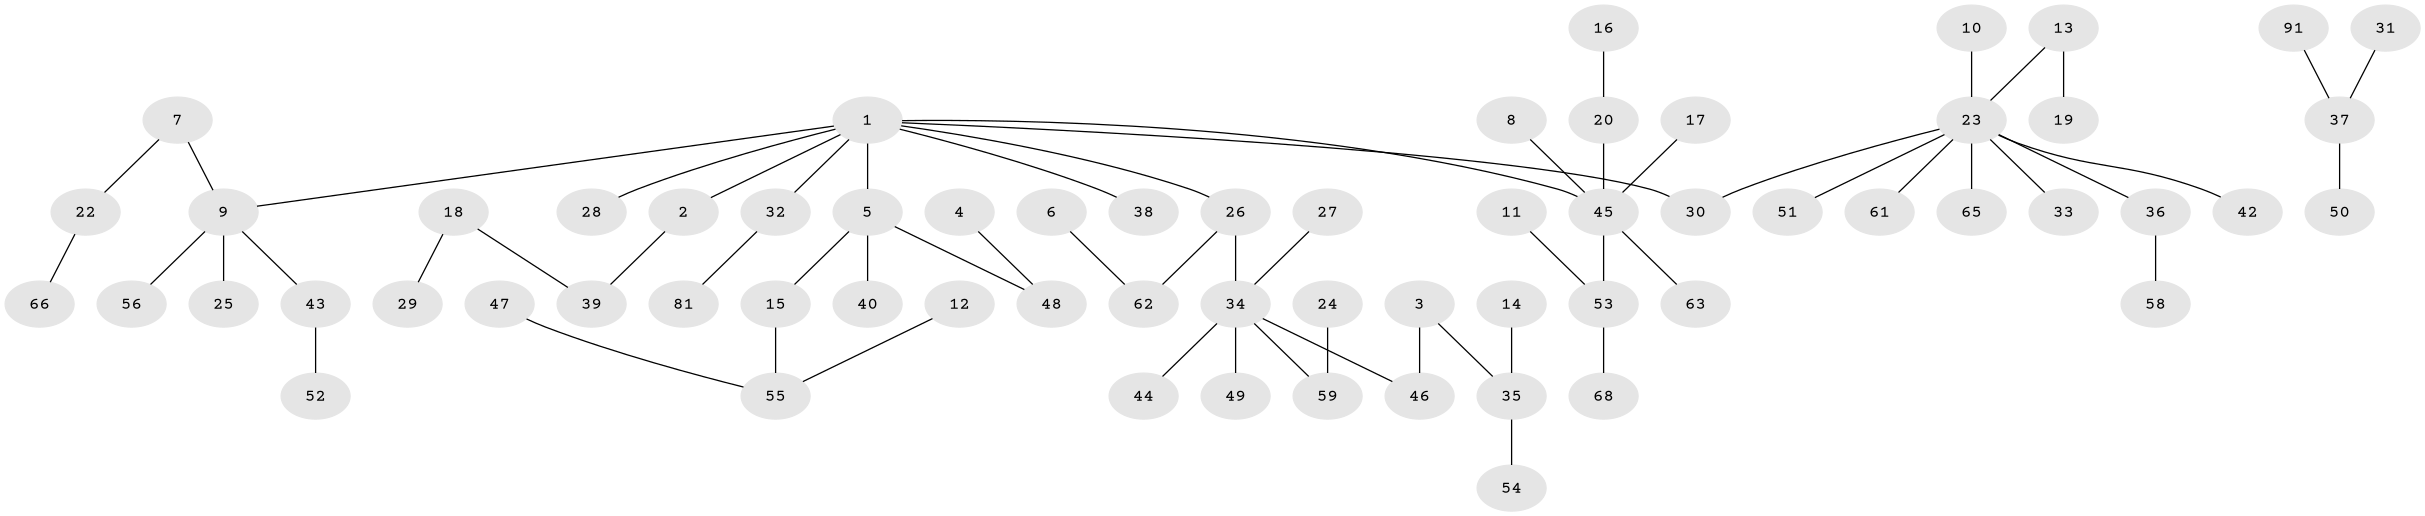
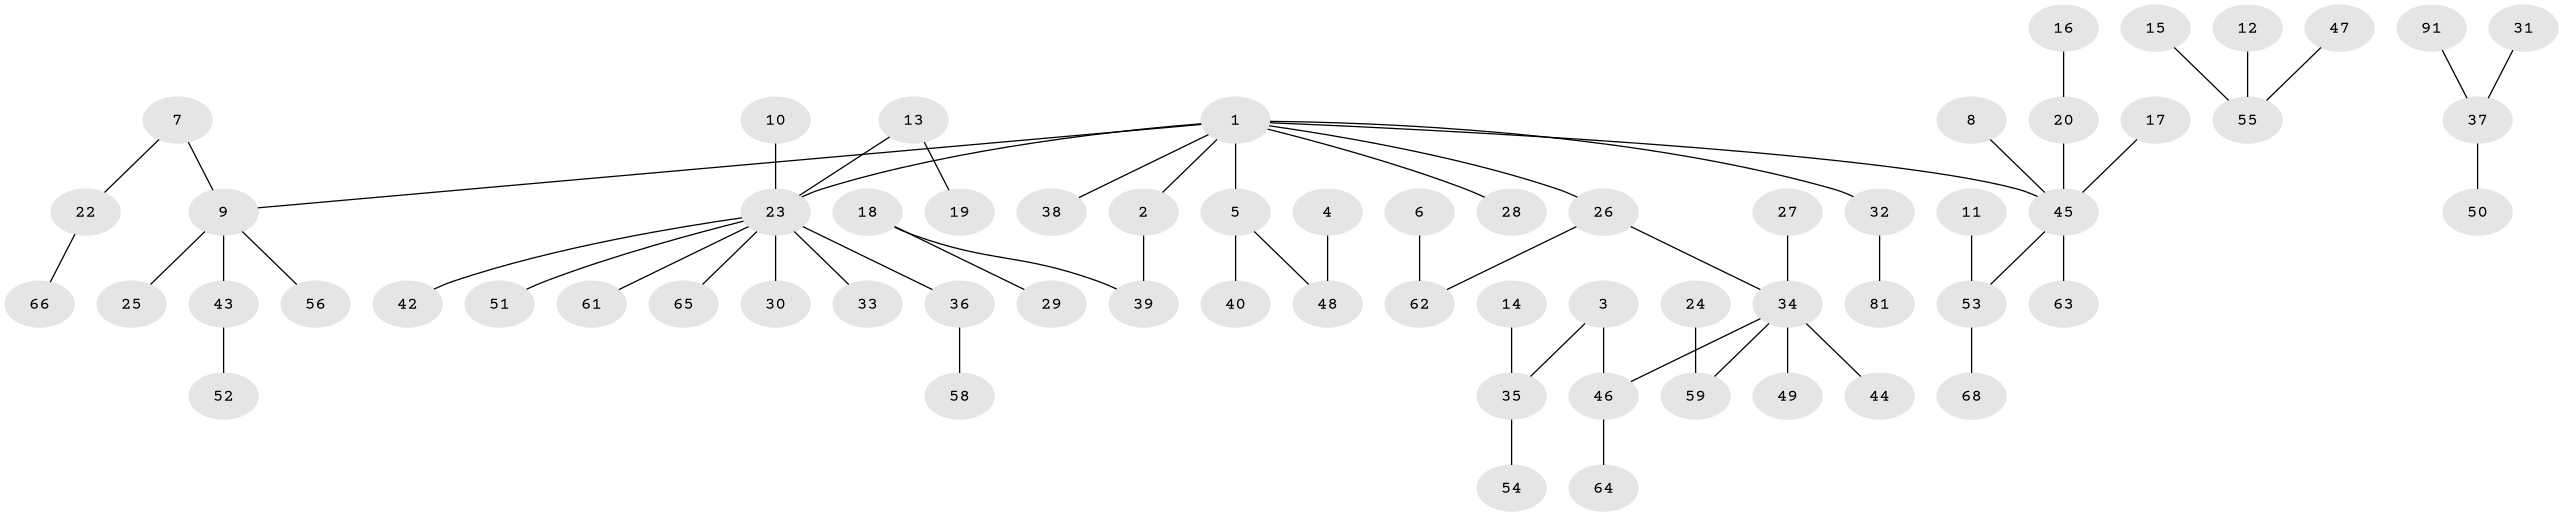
(1172, 137) -> (979, 152)
(822, 258) -> none
none -> (1604, 488)
